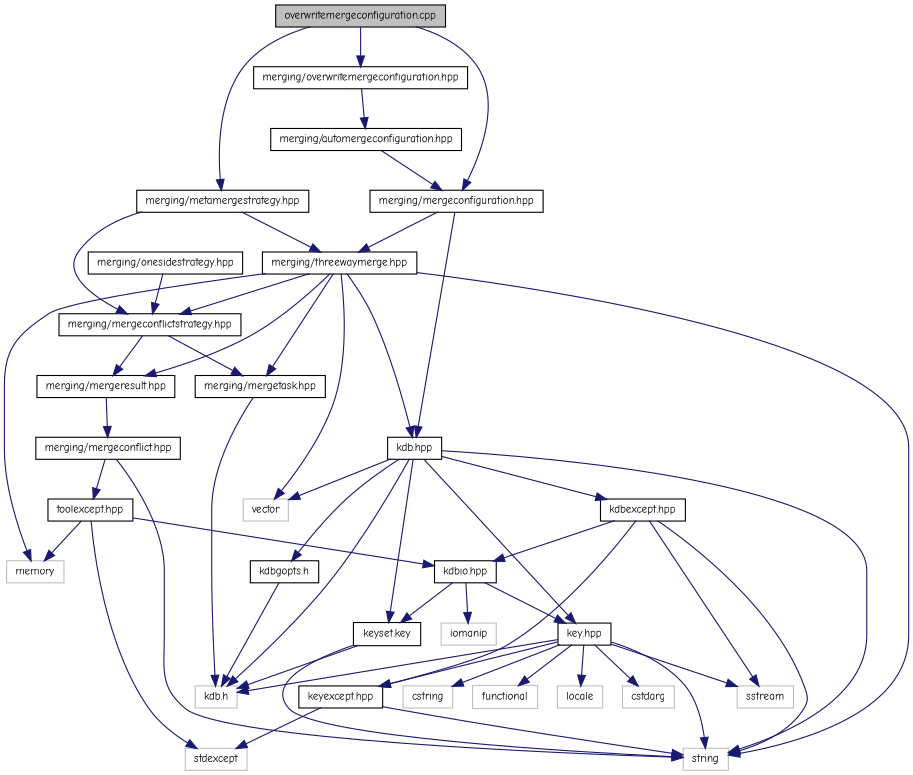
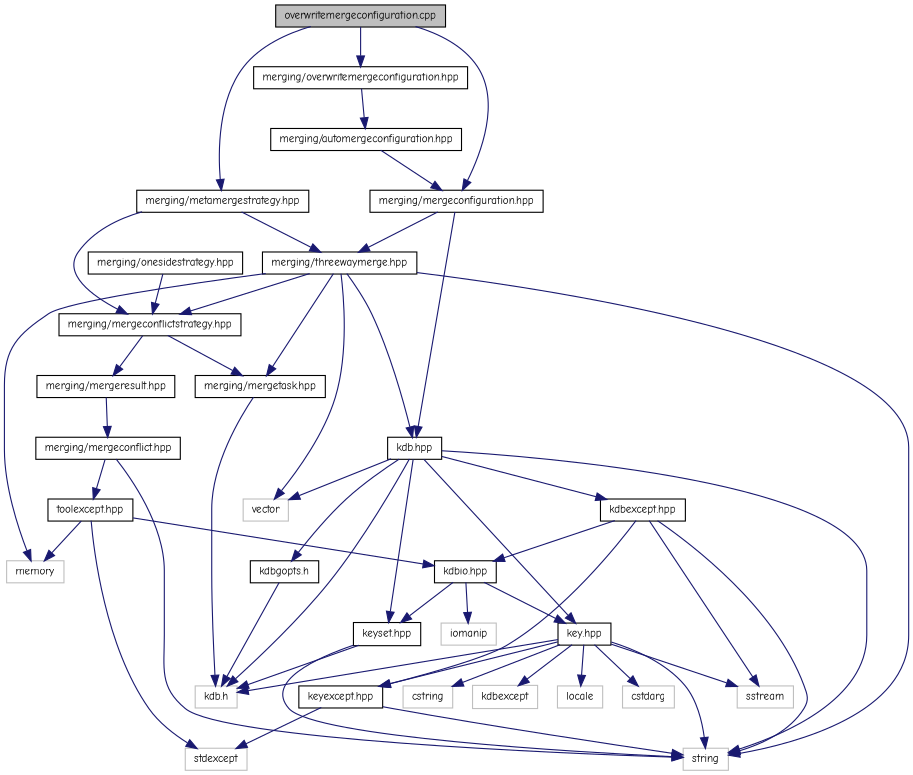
(250, 336) -> none
(387, 634) -> (387, 634)
(505, 697) -> (505, 697)
